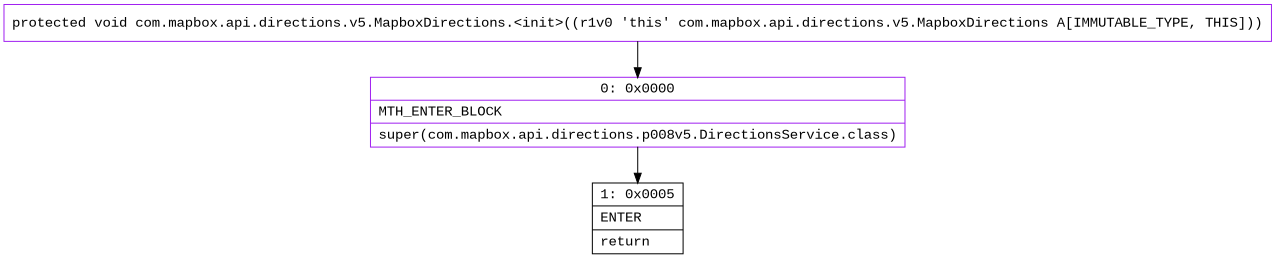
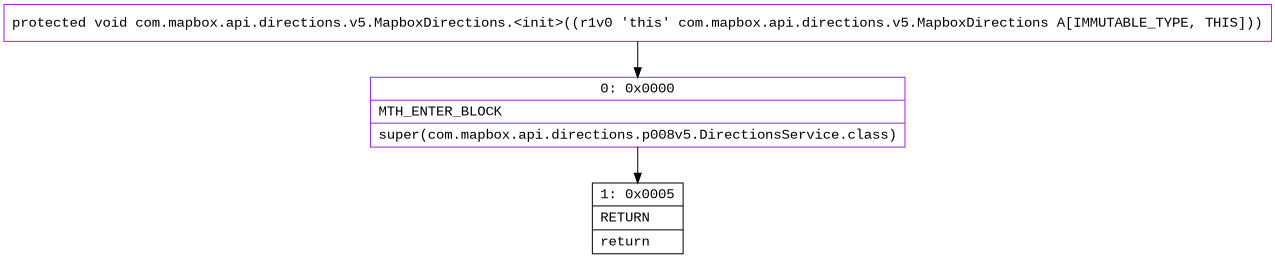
(621, 217) -> (625, 217)
